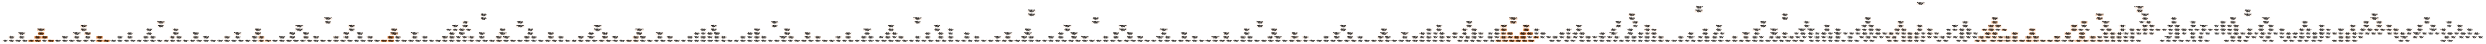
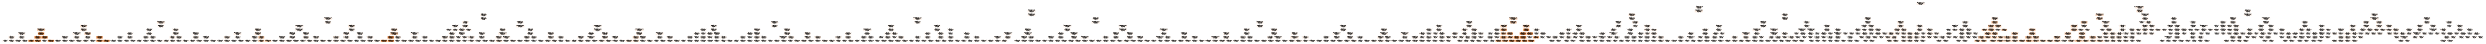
(1011, 41) -> none
